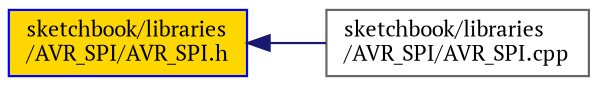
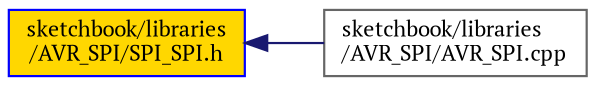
(128, 43) -> (127, 43)
